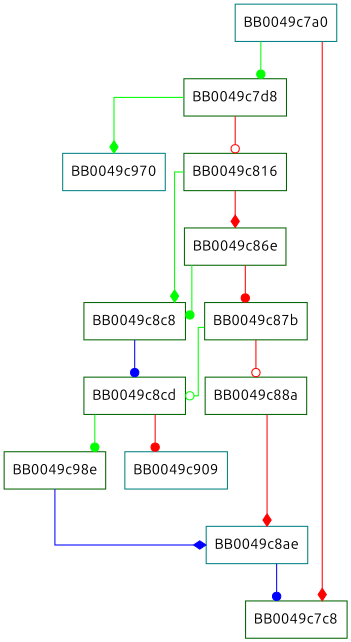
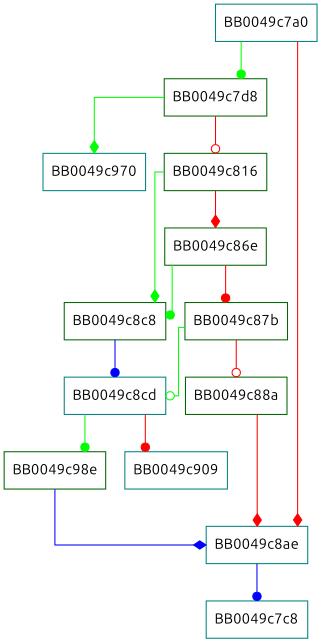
(322, 315) -> (298, 278)
(135, 396) -> (115, 396)
(296, 620) -> (257, 620)
